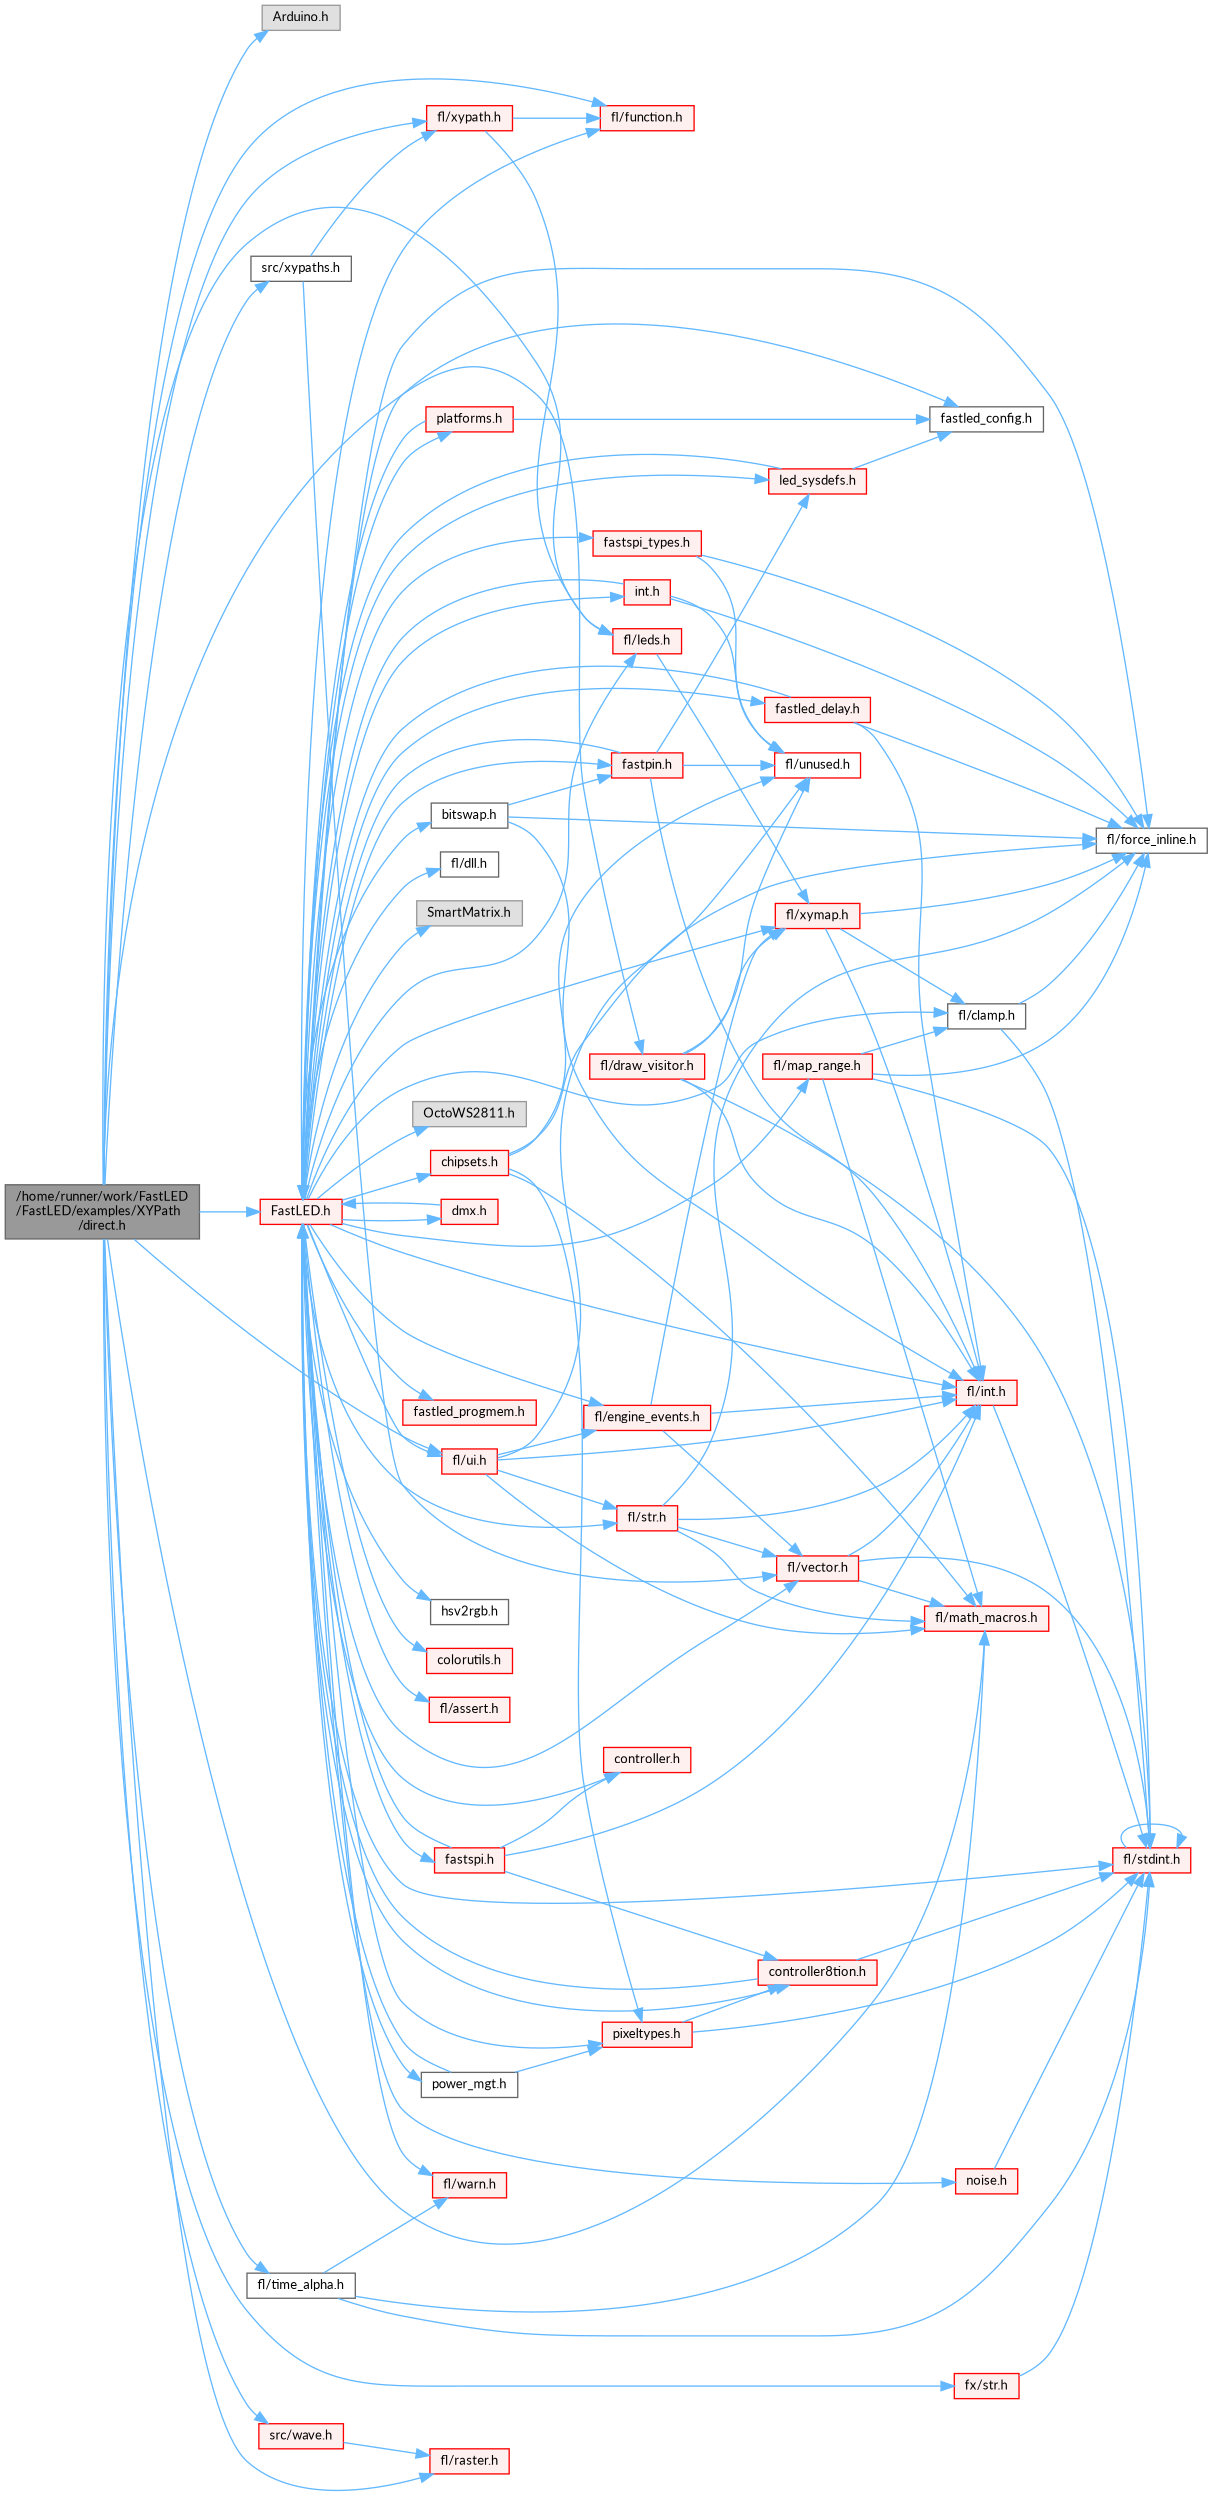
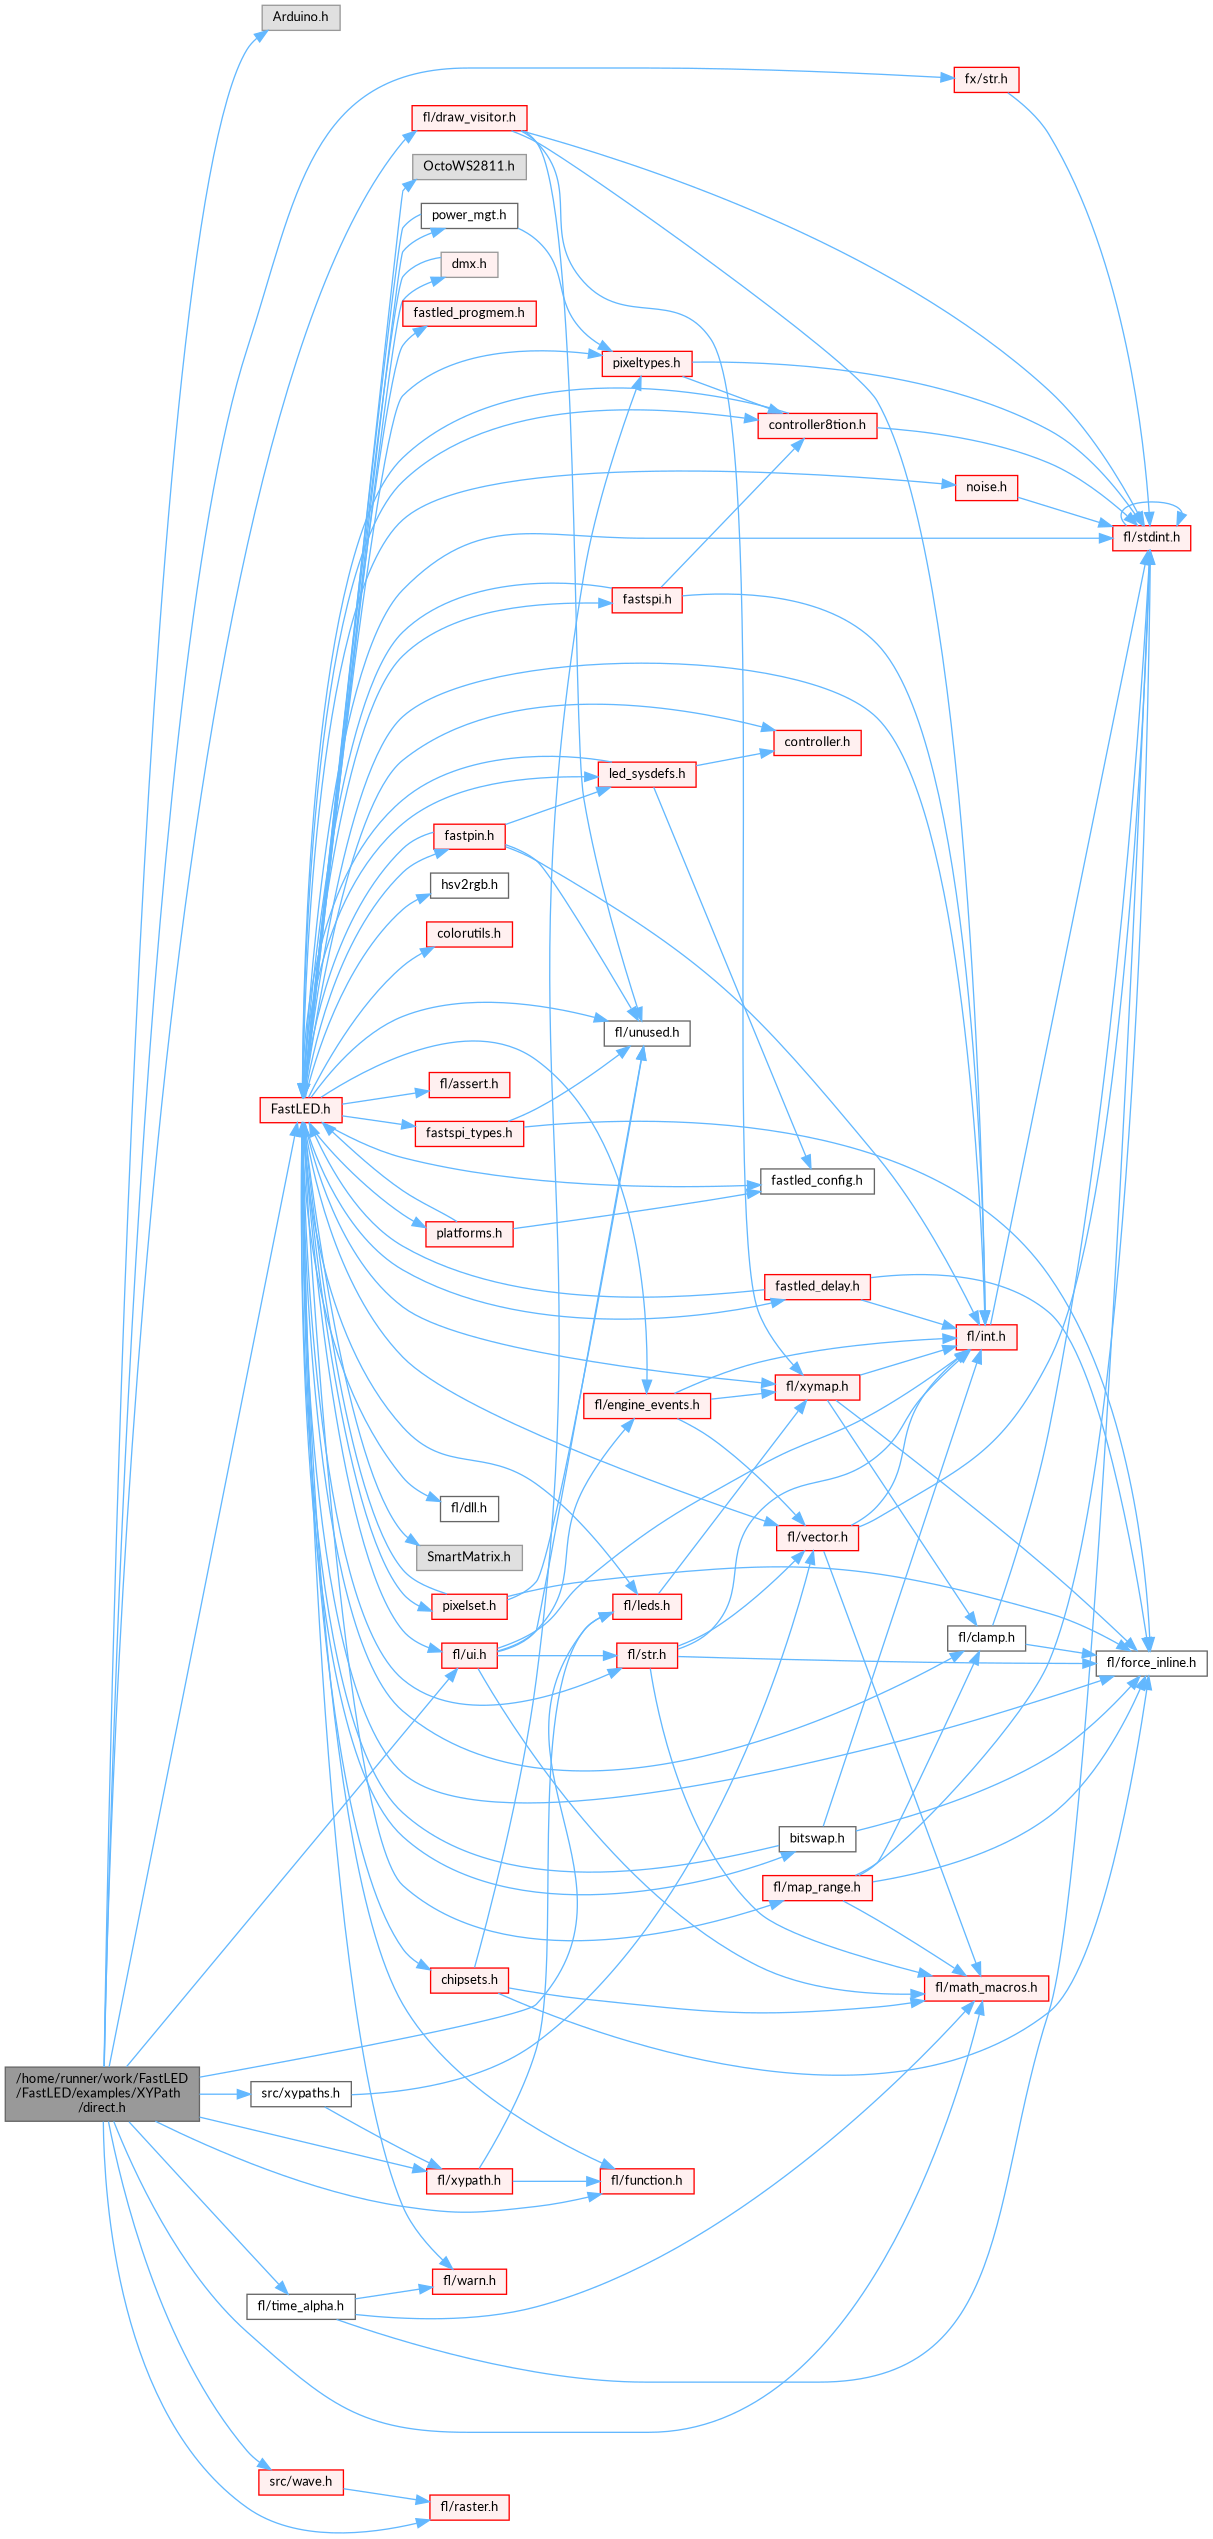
(647, 592) -> (470, 1607)
(818, 765) -> (647, 1034)
(553, 792) -> (379, 1778)
(579, 906) -> (437, 1007)
(470, 1212) -> (470, 265)
(554, 1815) -> (728, 760)
